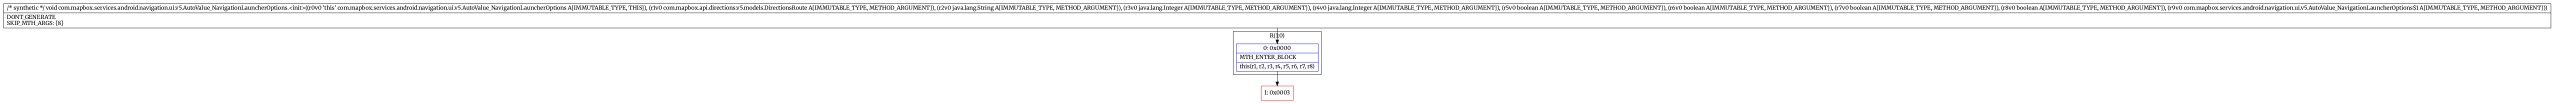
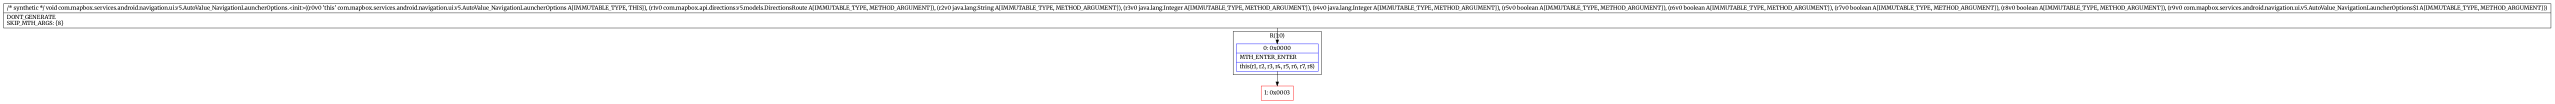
(1268, 57) -> (1268, 57)
